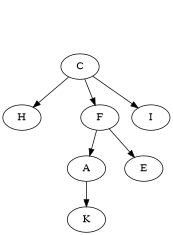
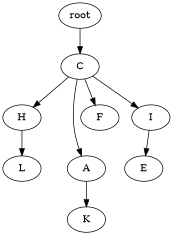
none -> (80, 16)
(94, 140) -> (73, 114)
(119, 140) -> (148, 139)
none -> (22, 169)
